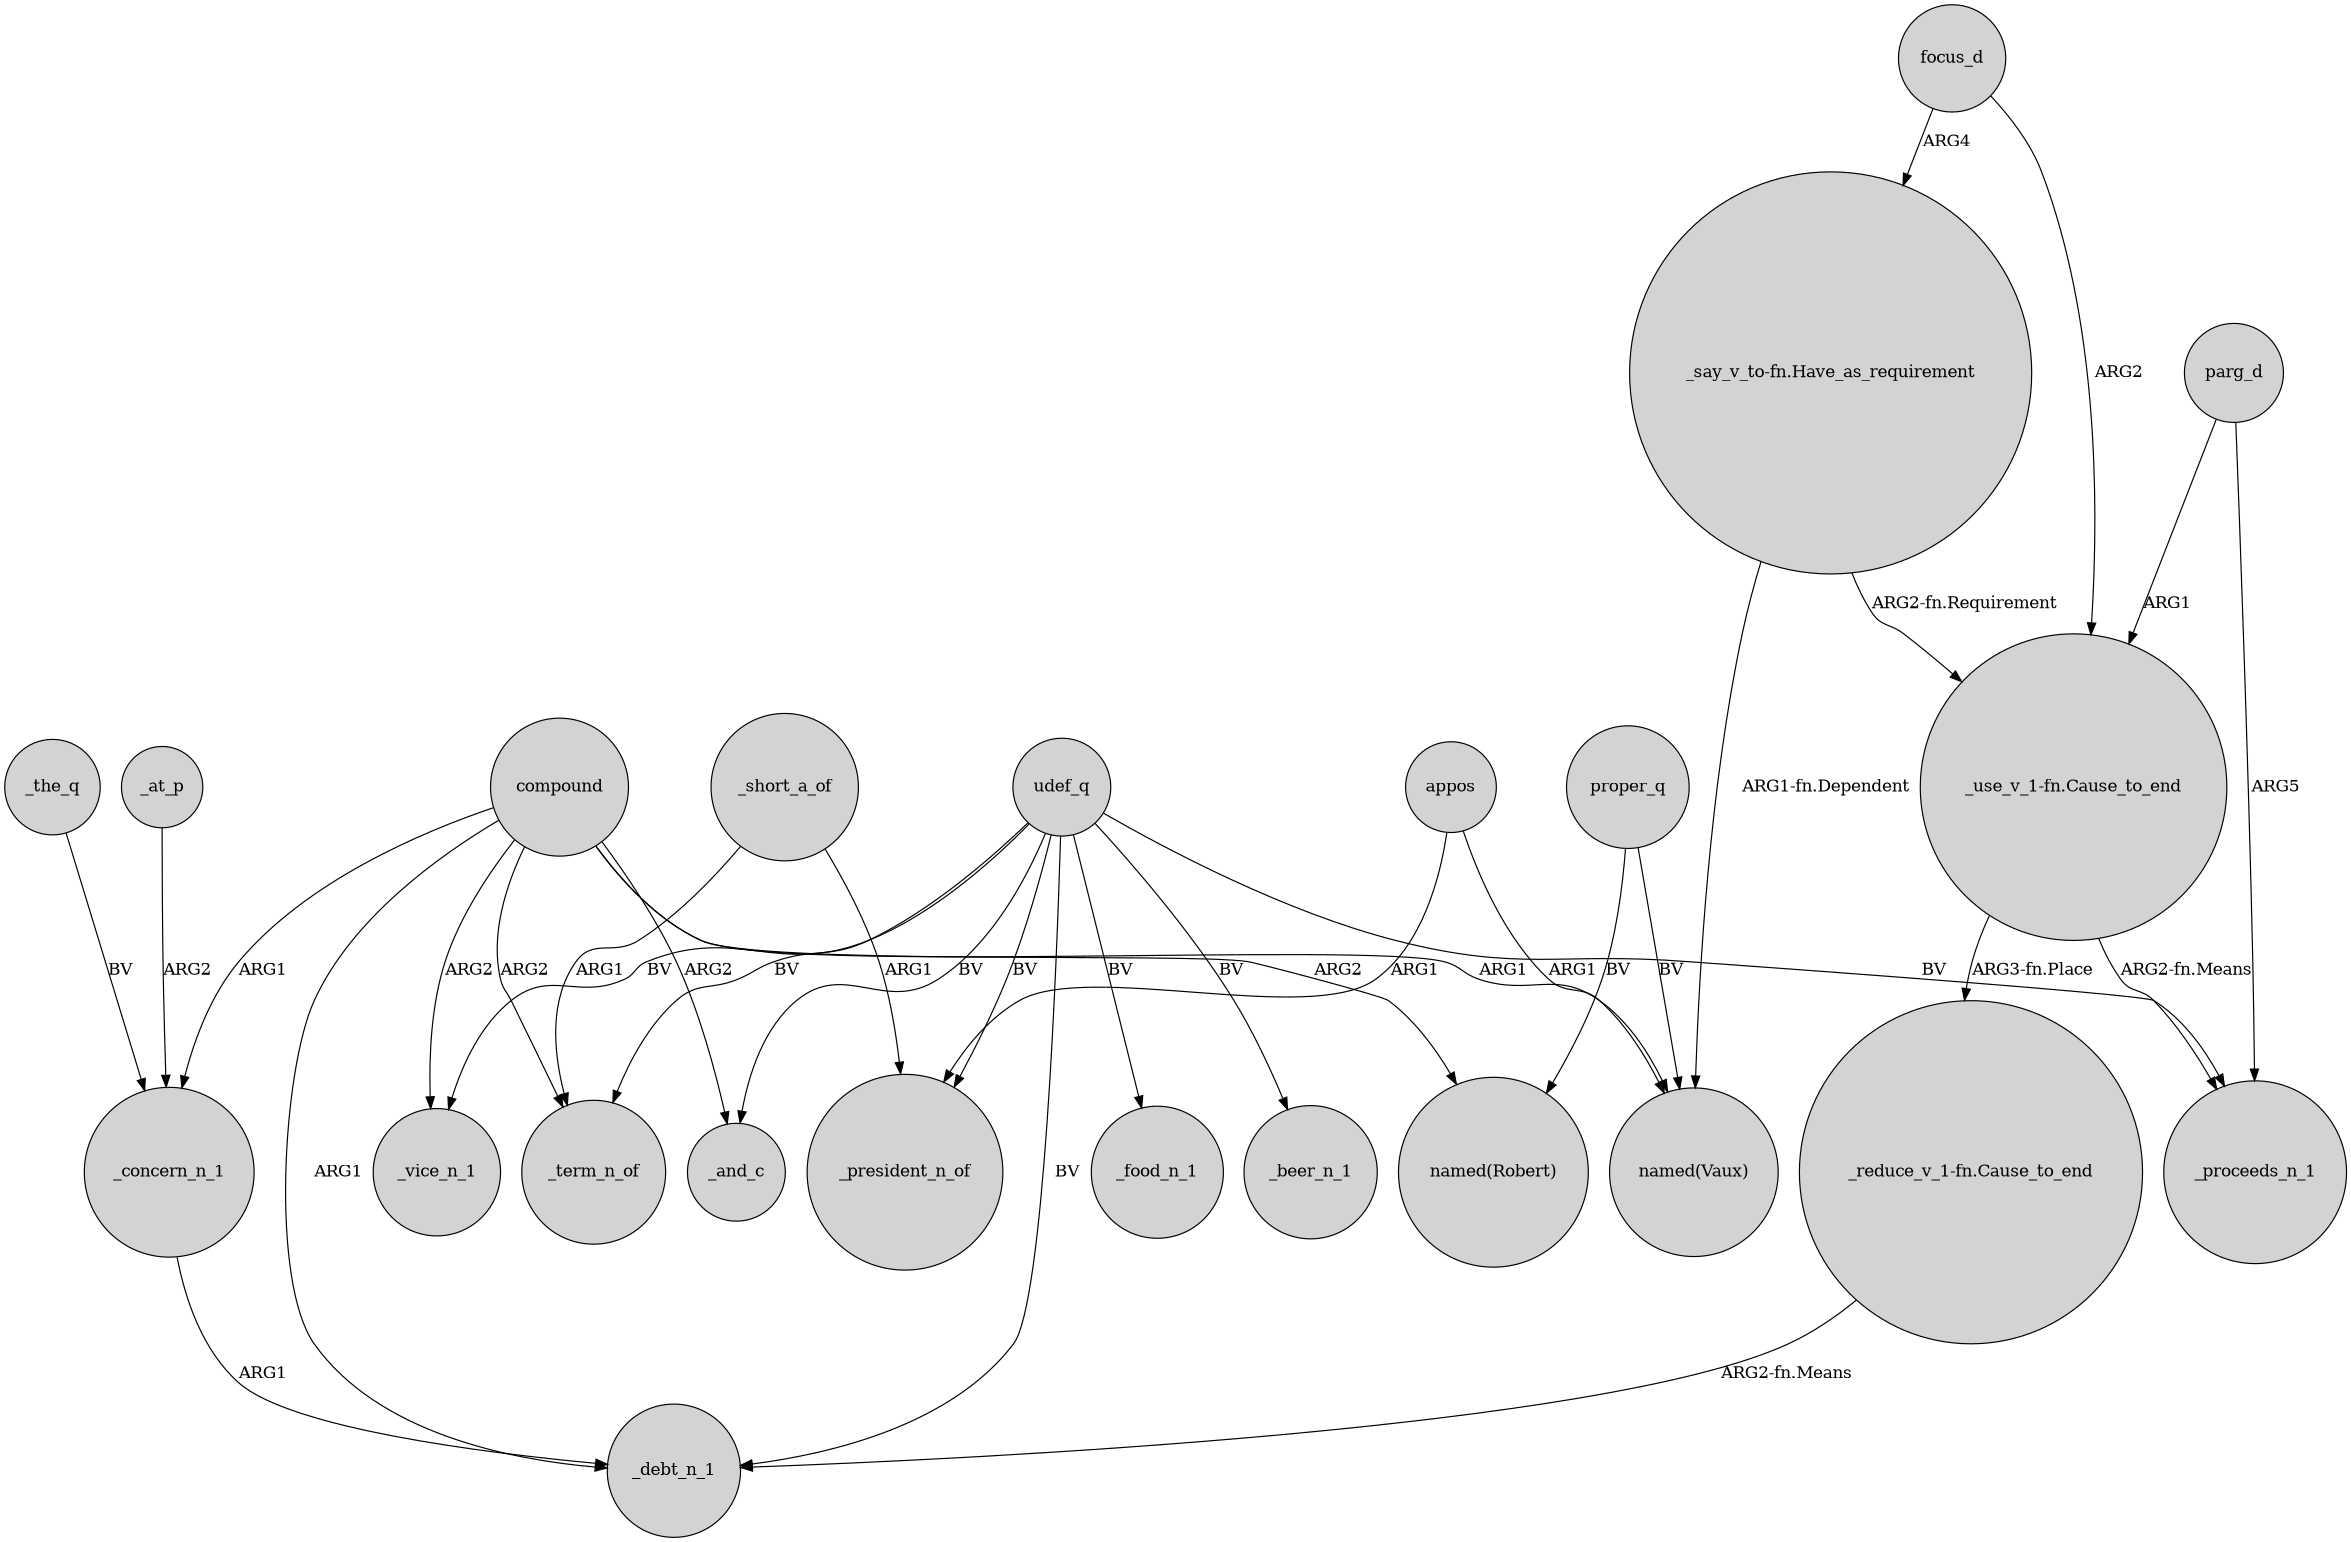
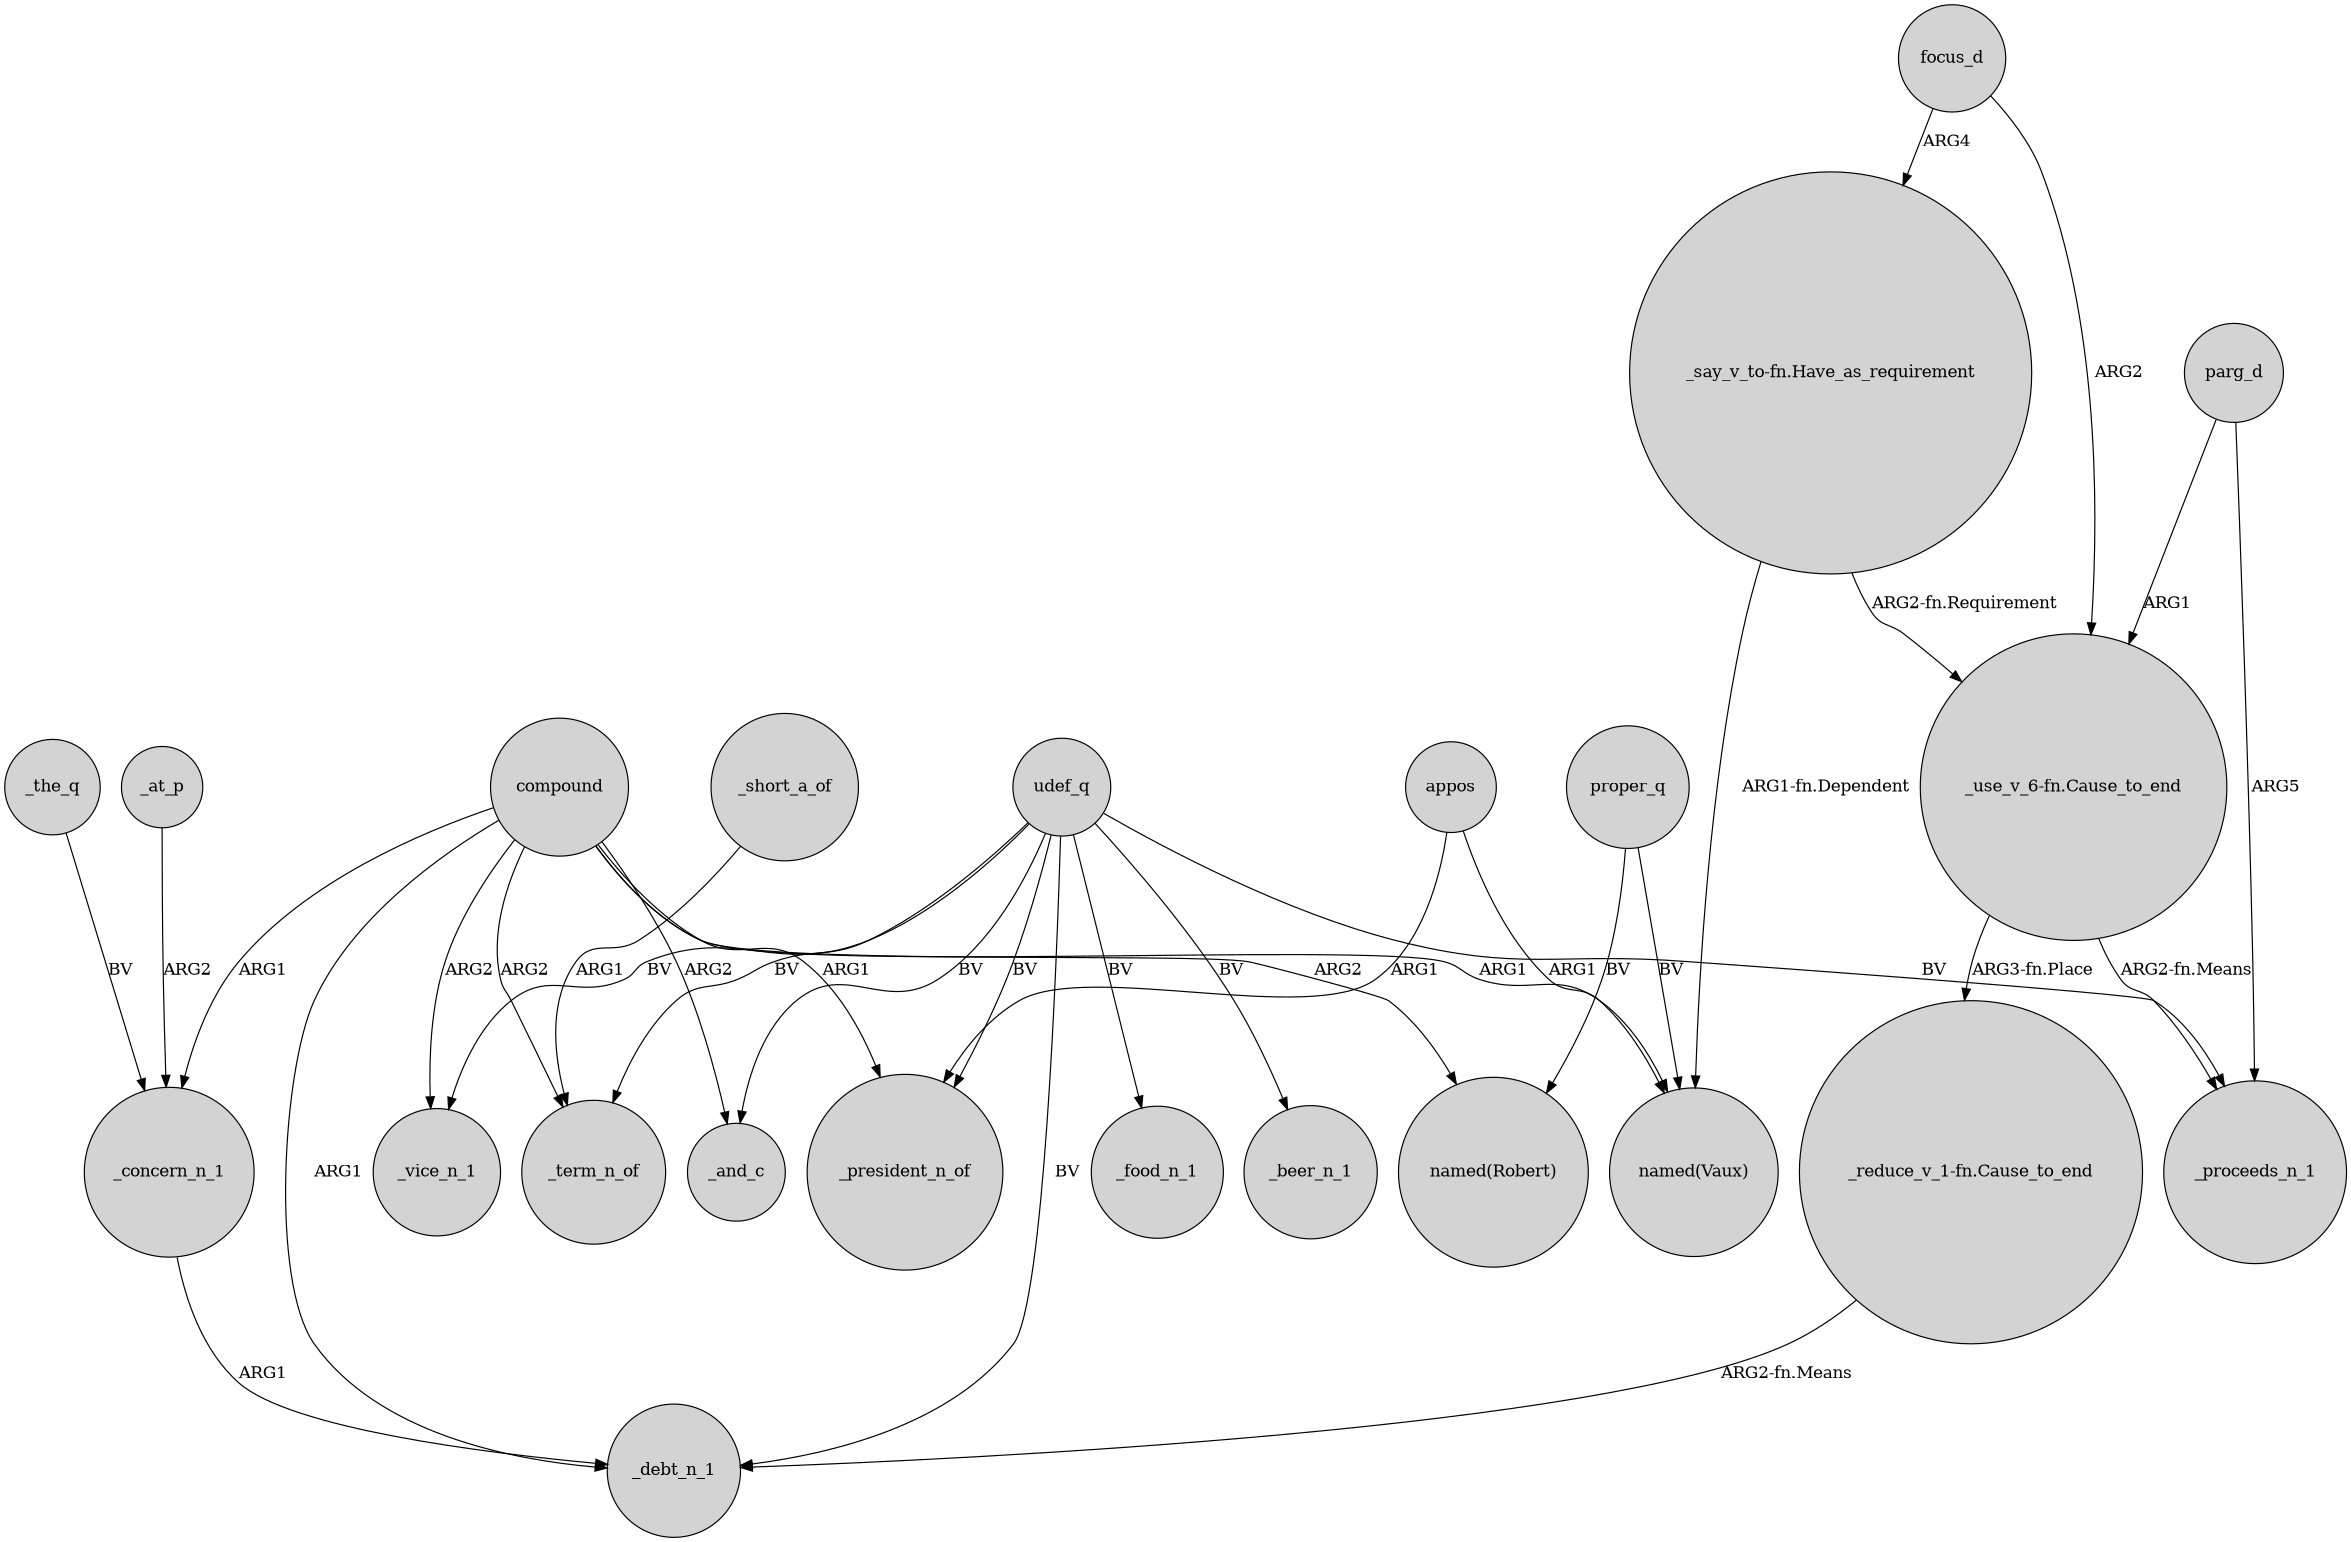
(2074, 787) -> (2074, 787)
(881, 967) -> (808, 965)
